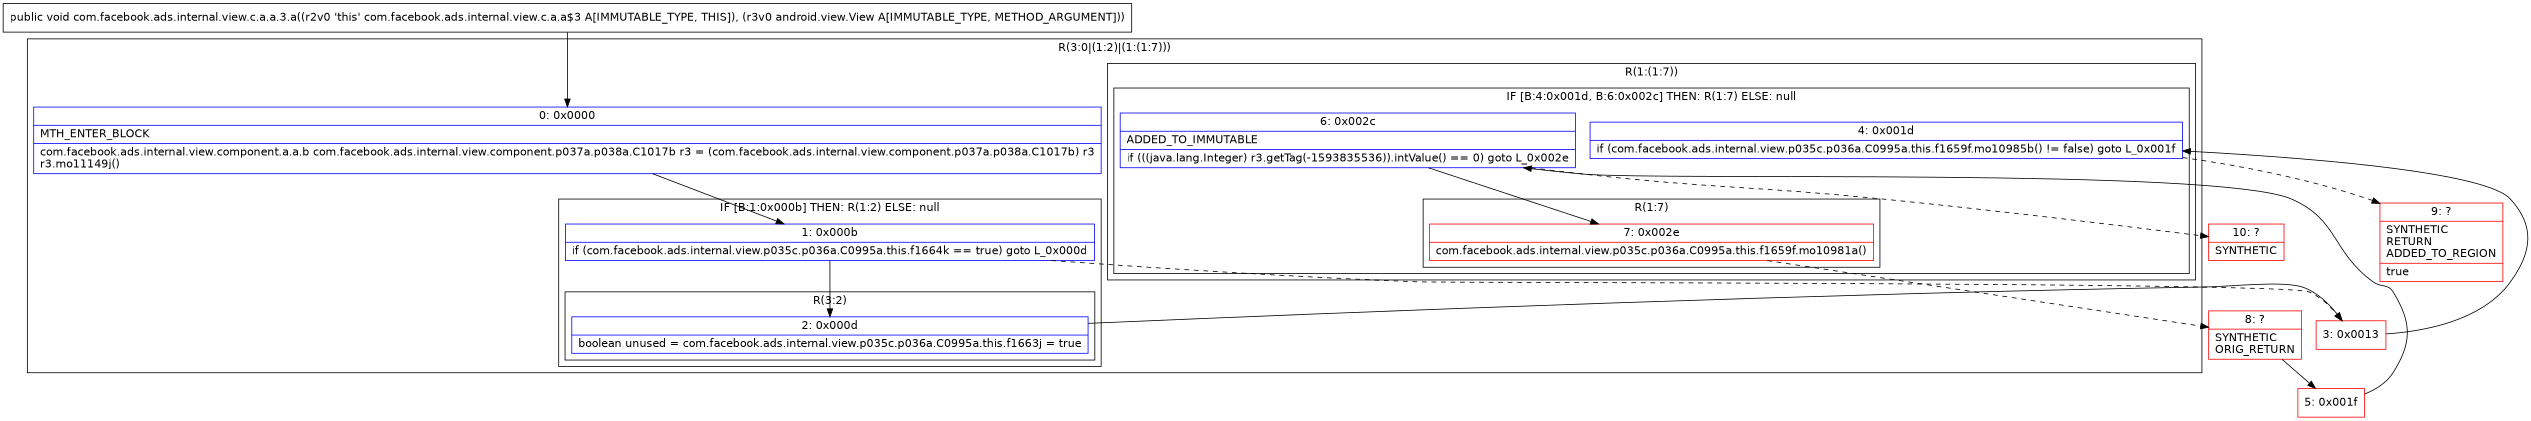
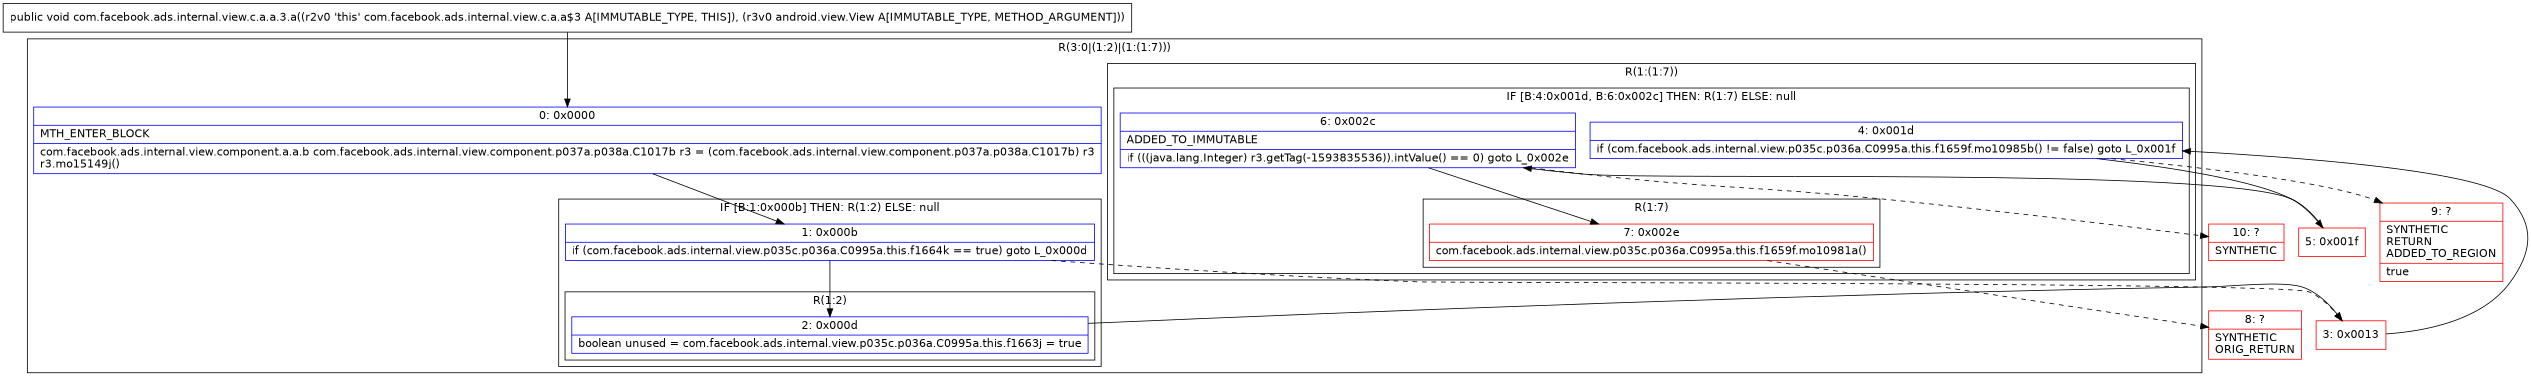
(80, 164) -> (80, 164)
(830, 301) -> (830, 301)
(2296, 371) -> (2213, 176)
